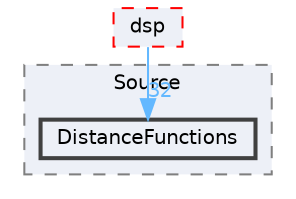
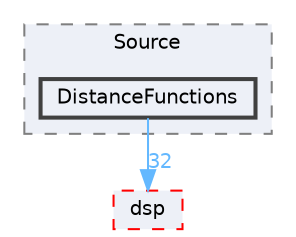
(148, 78) -> (148, 147)
